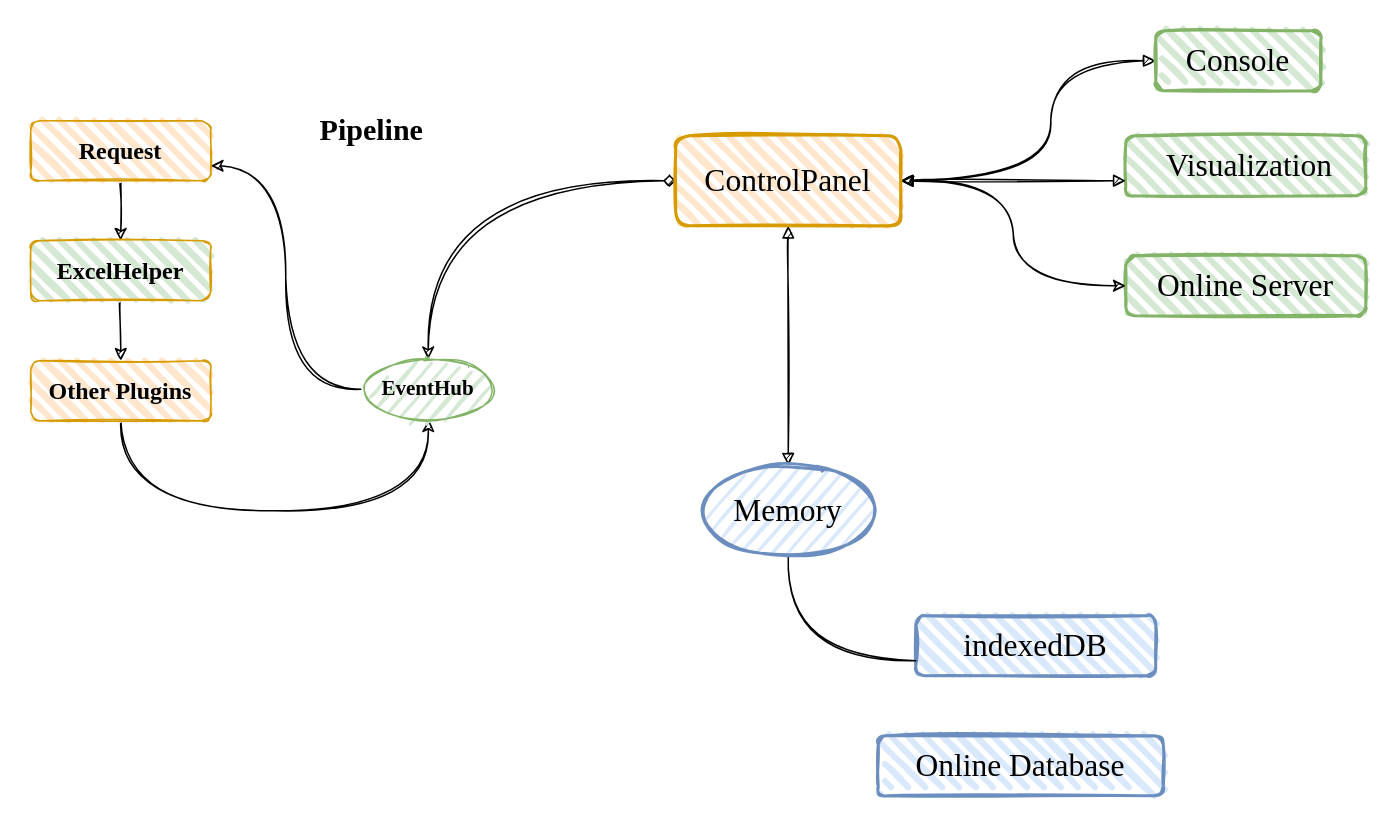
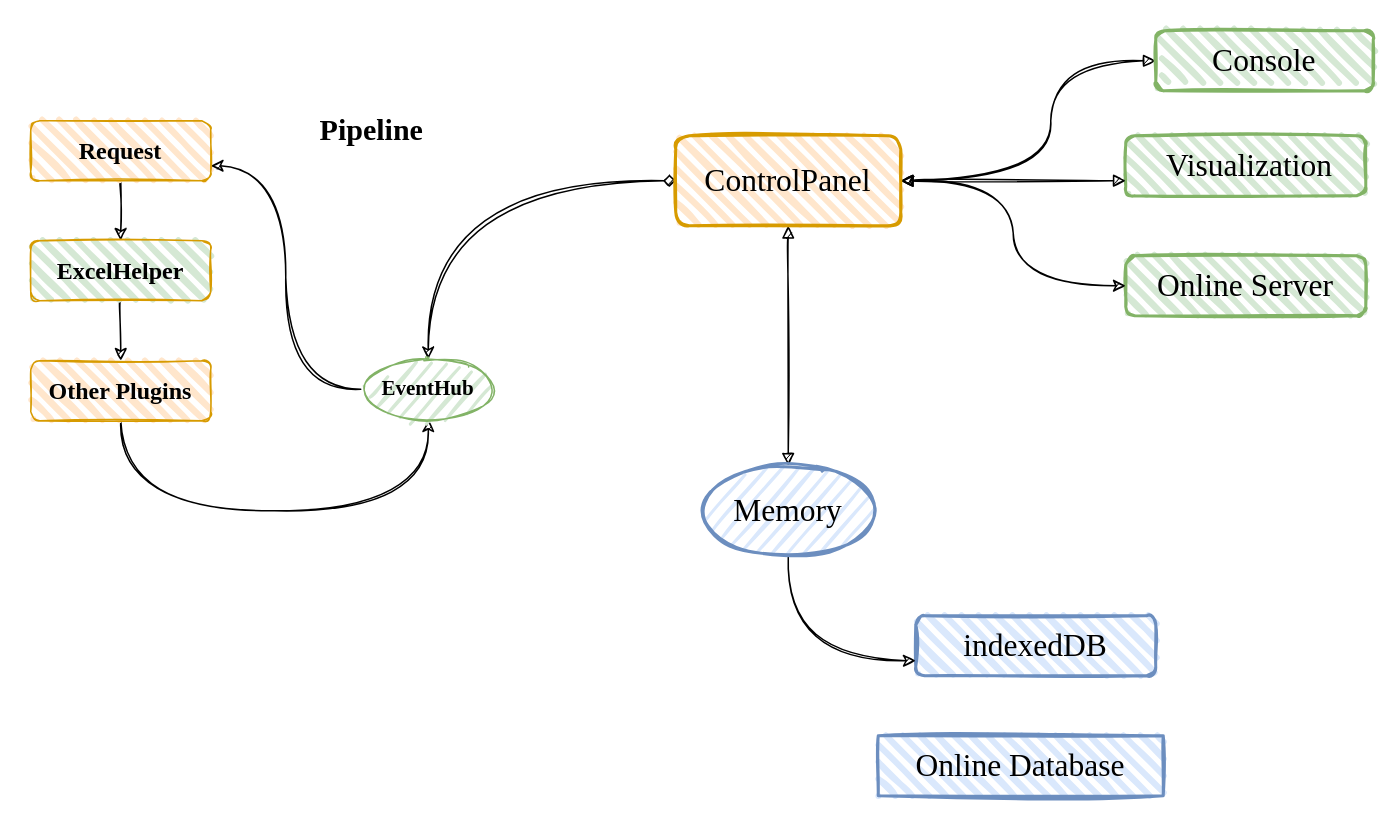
(1238, 61) -> (1265, 61)
(843, 648) -> (838, 647)
(1021, 766) -> (1021, 766)
